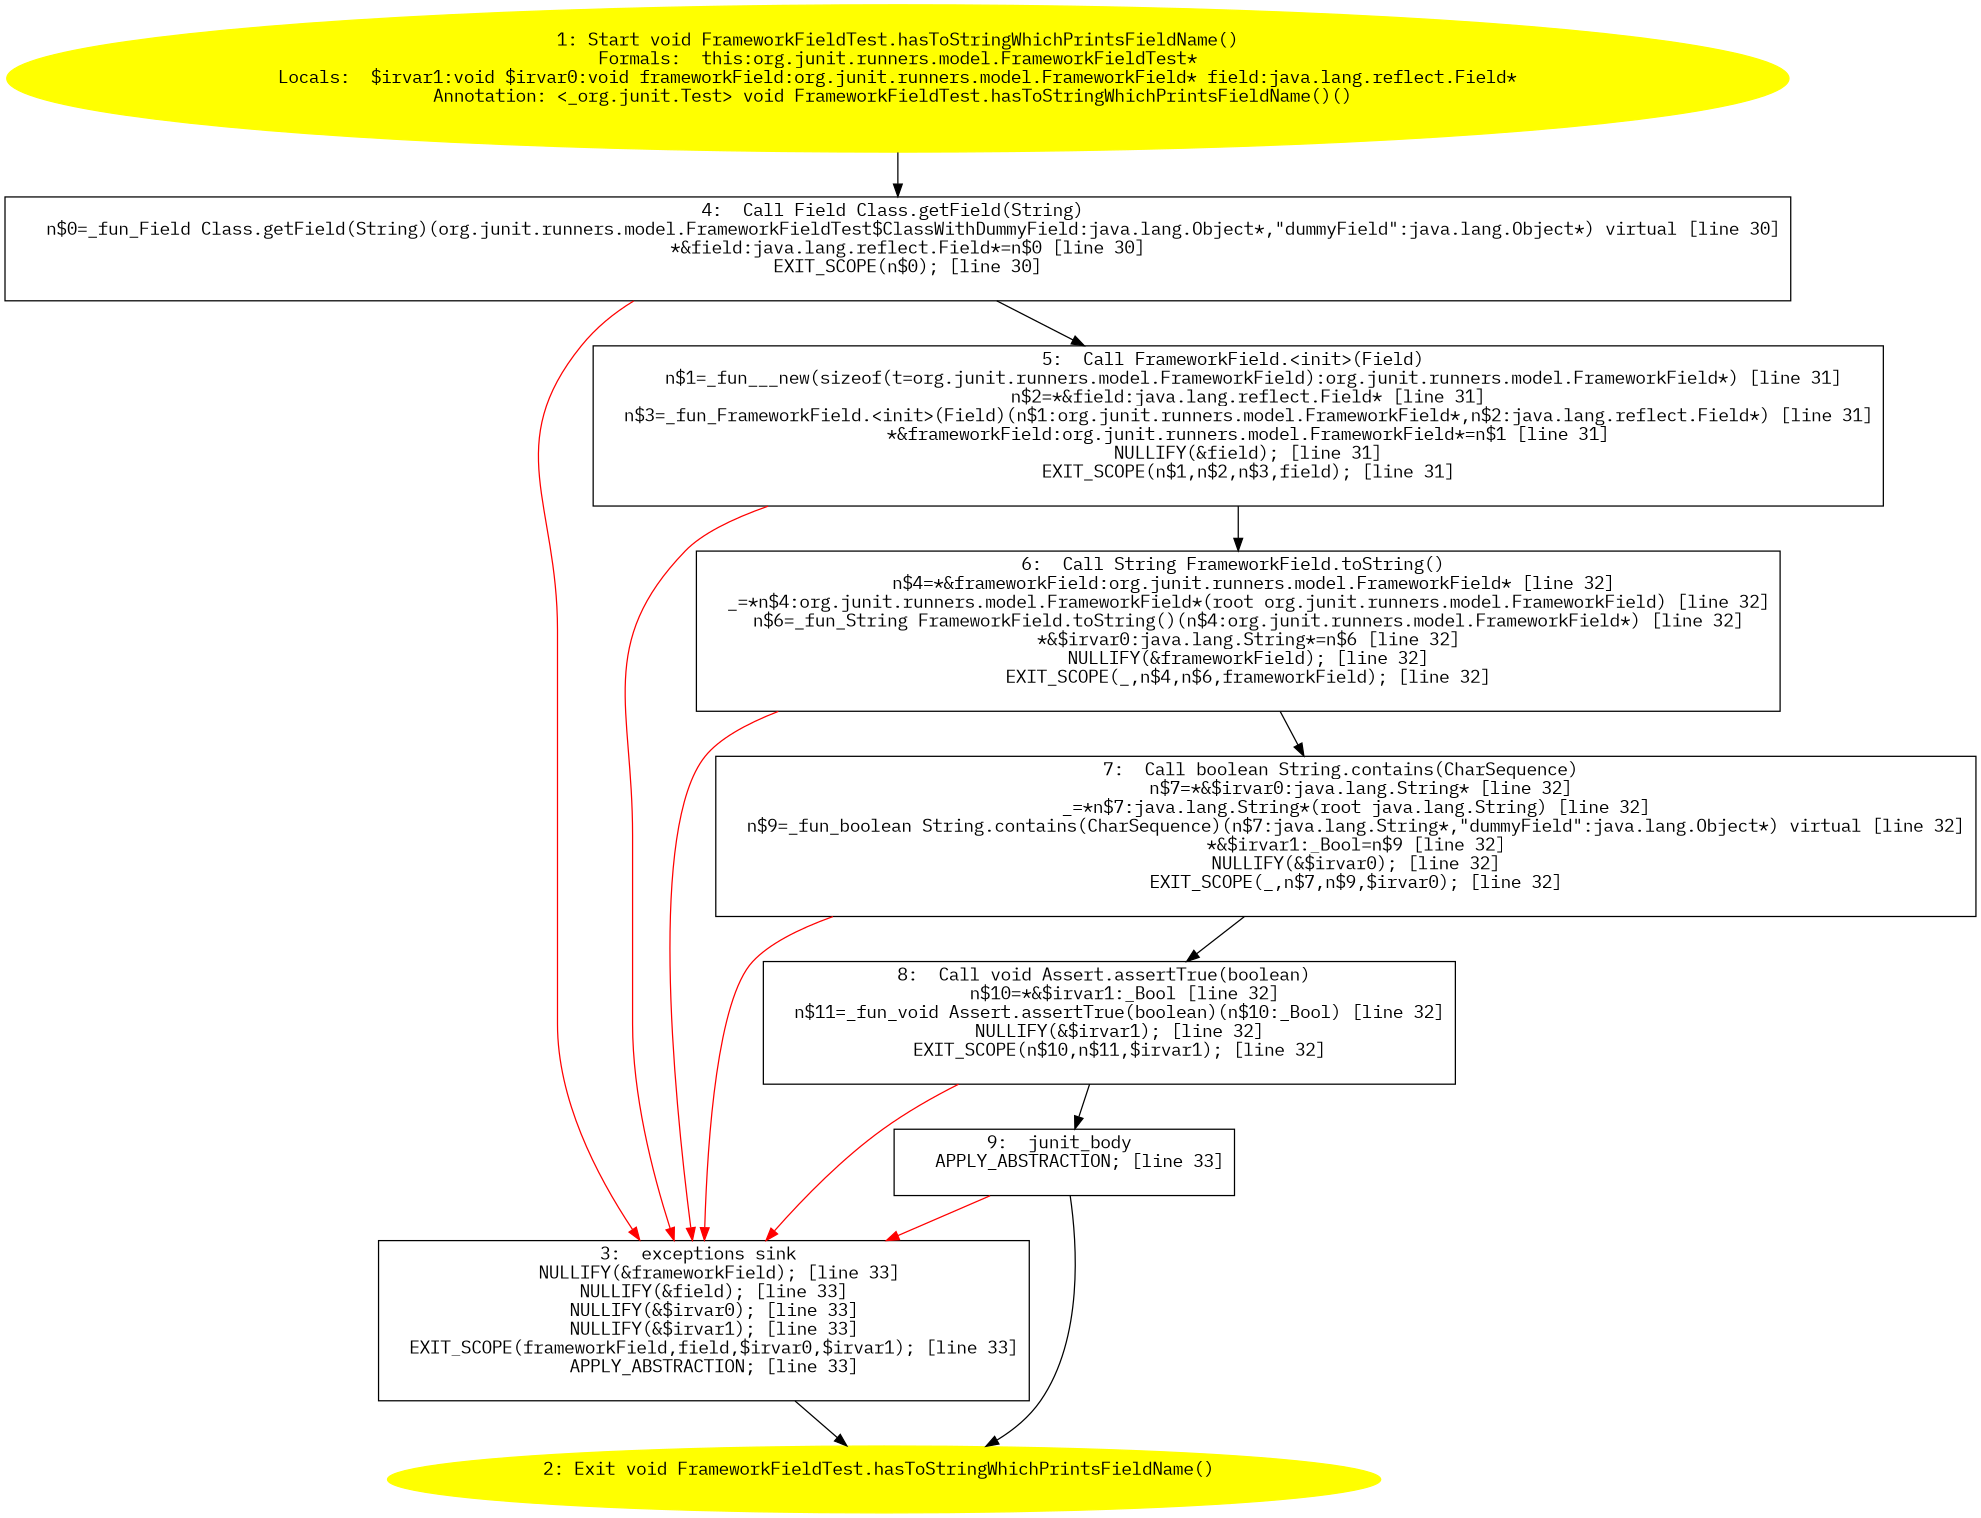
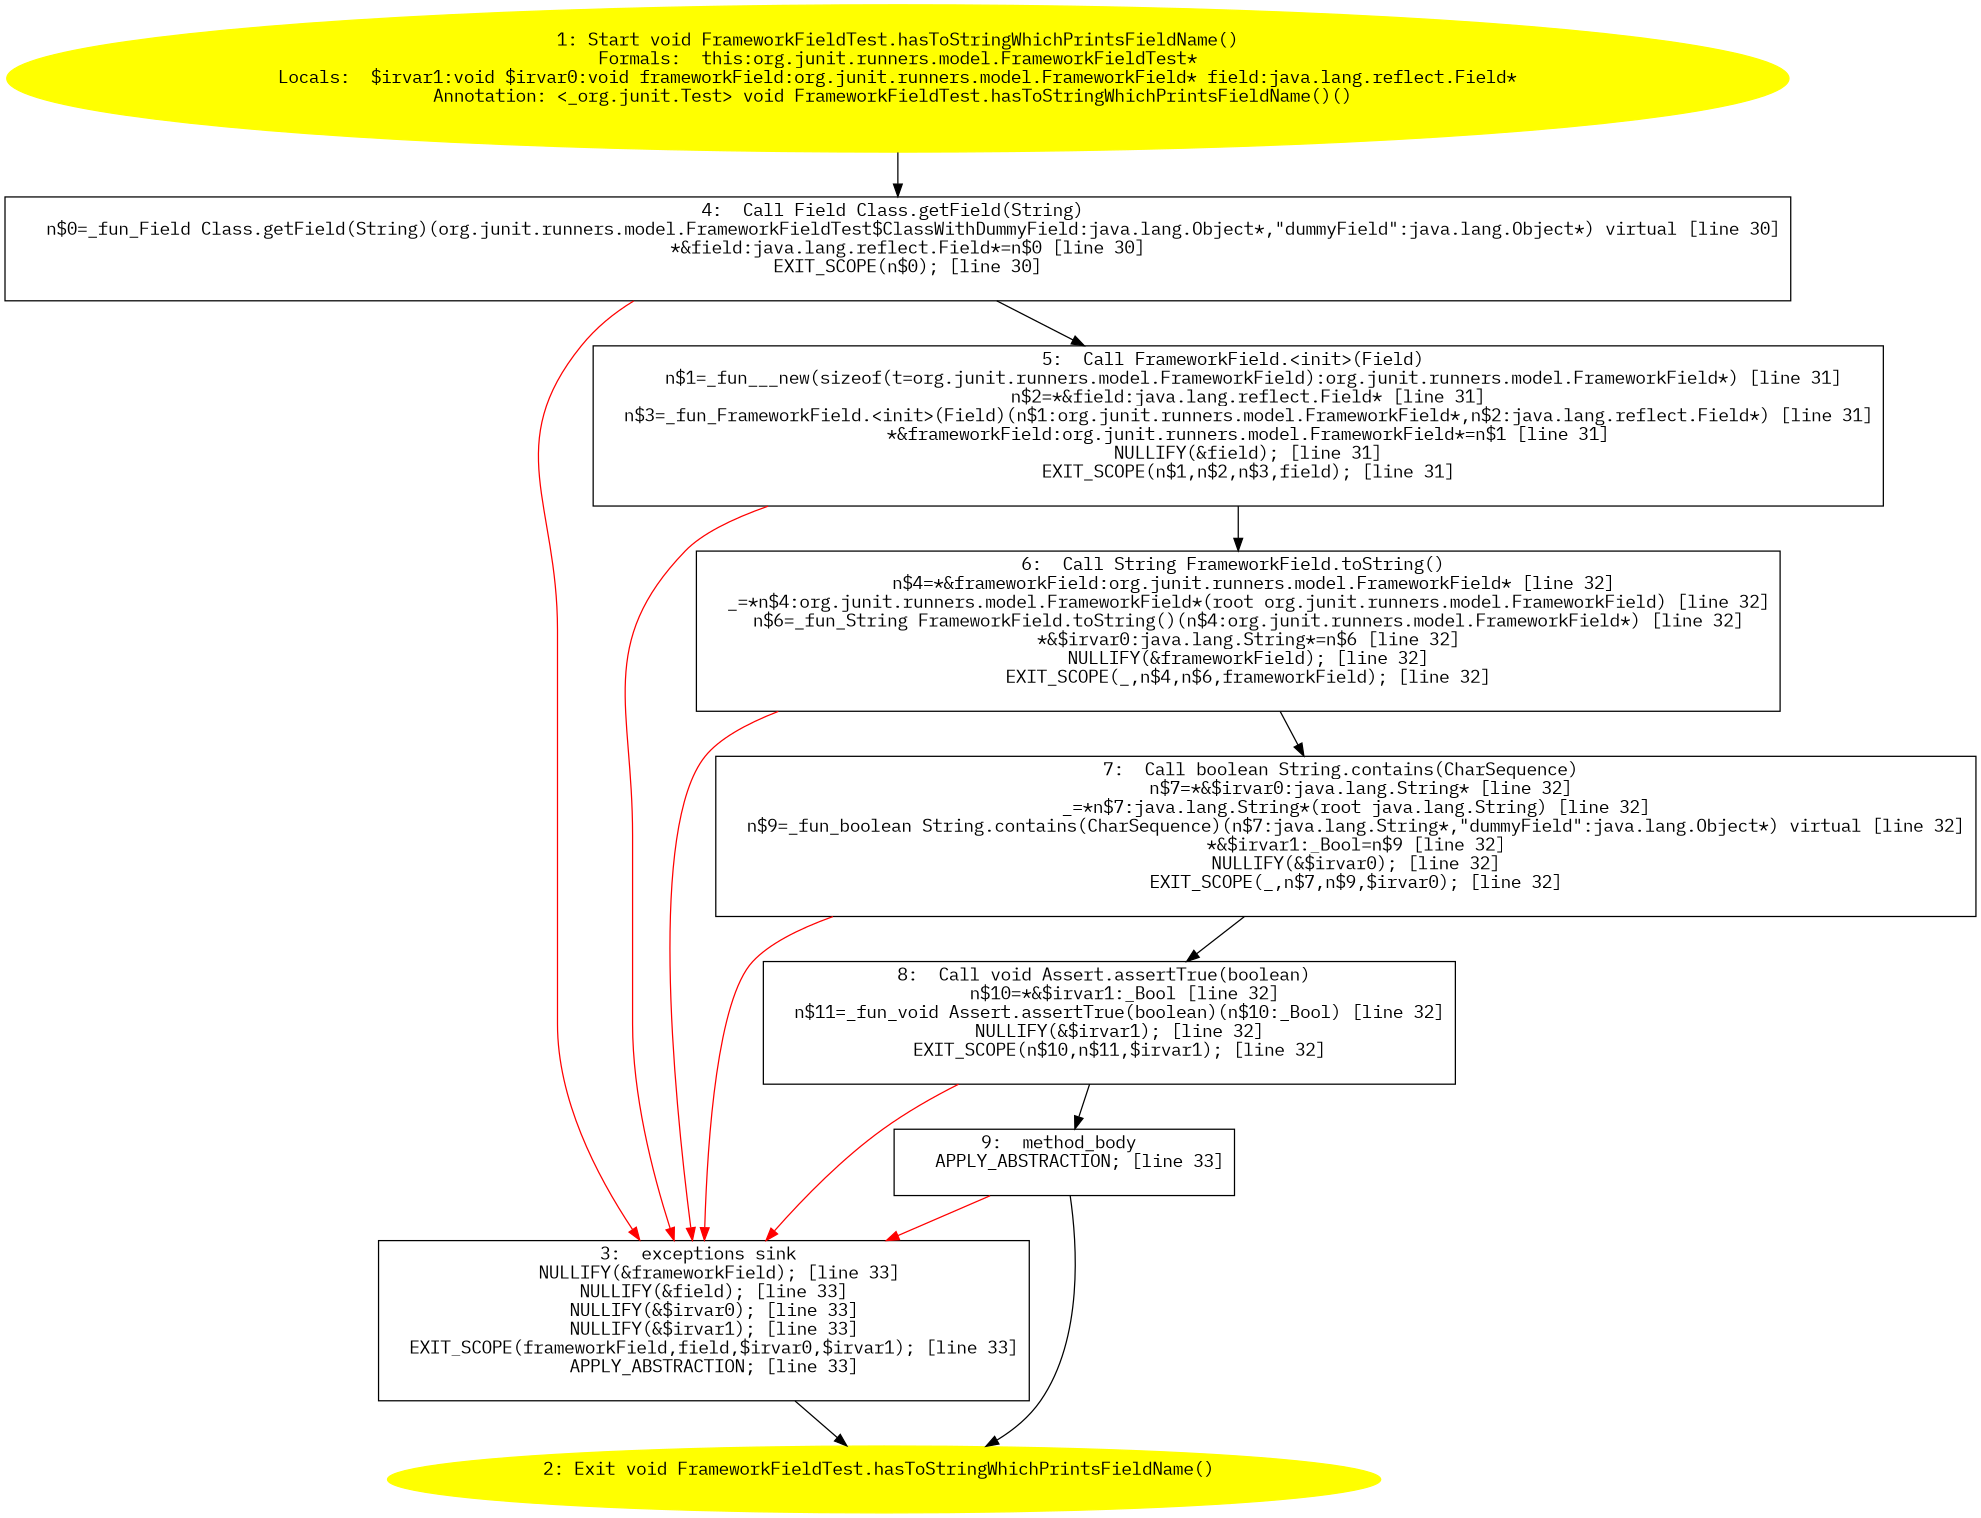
(1064, 1162) -> (1064, 1162)
